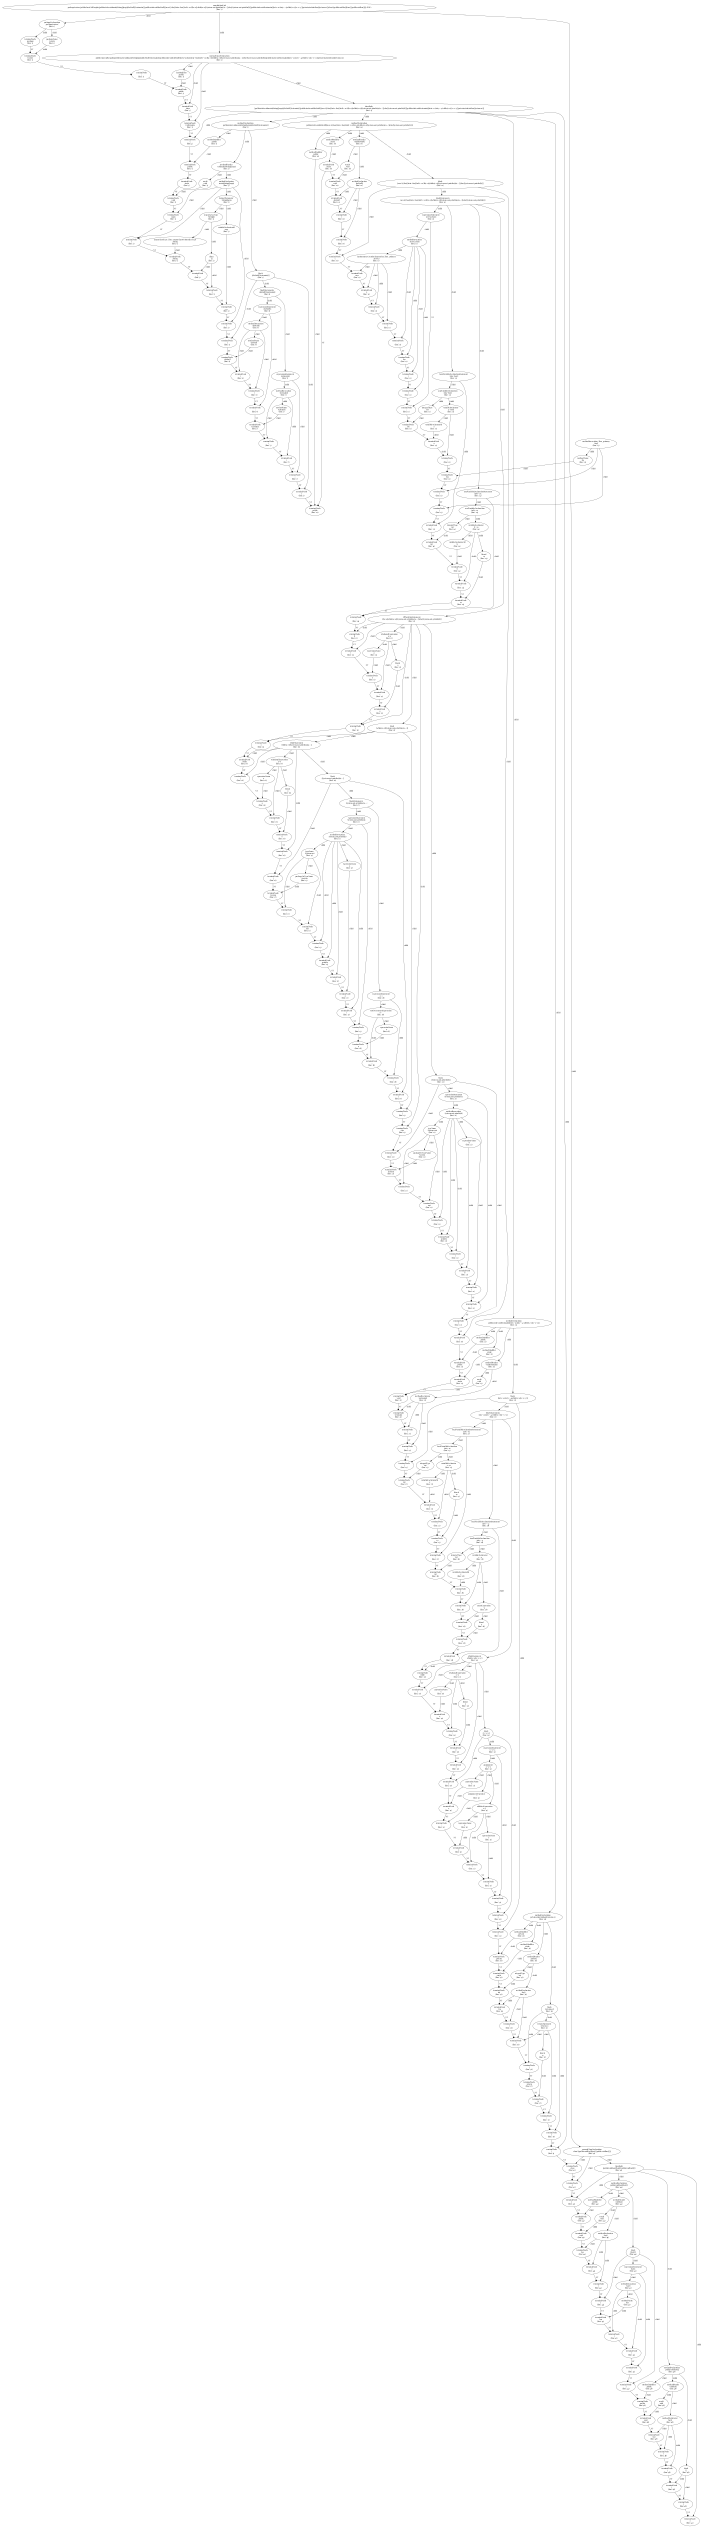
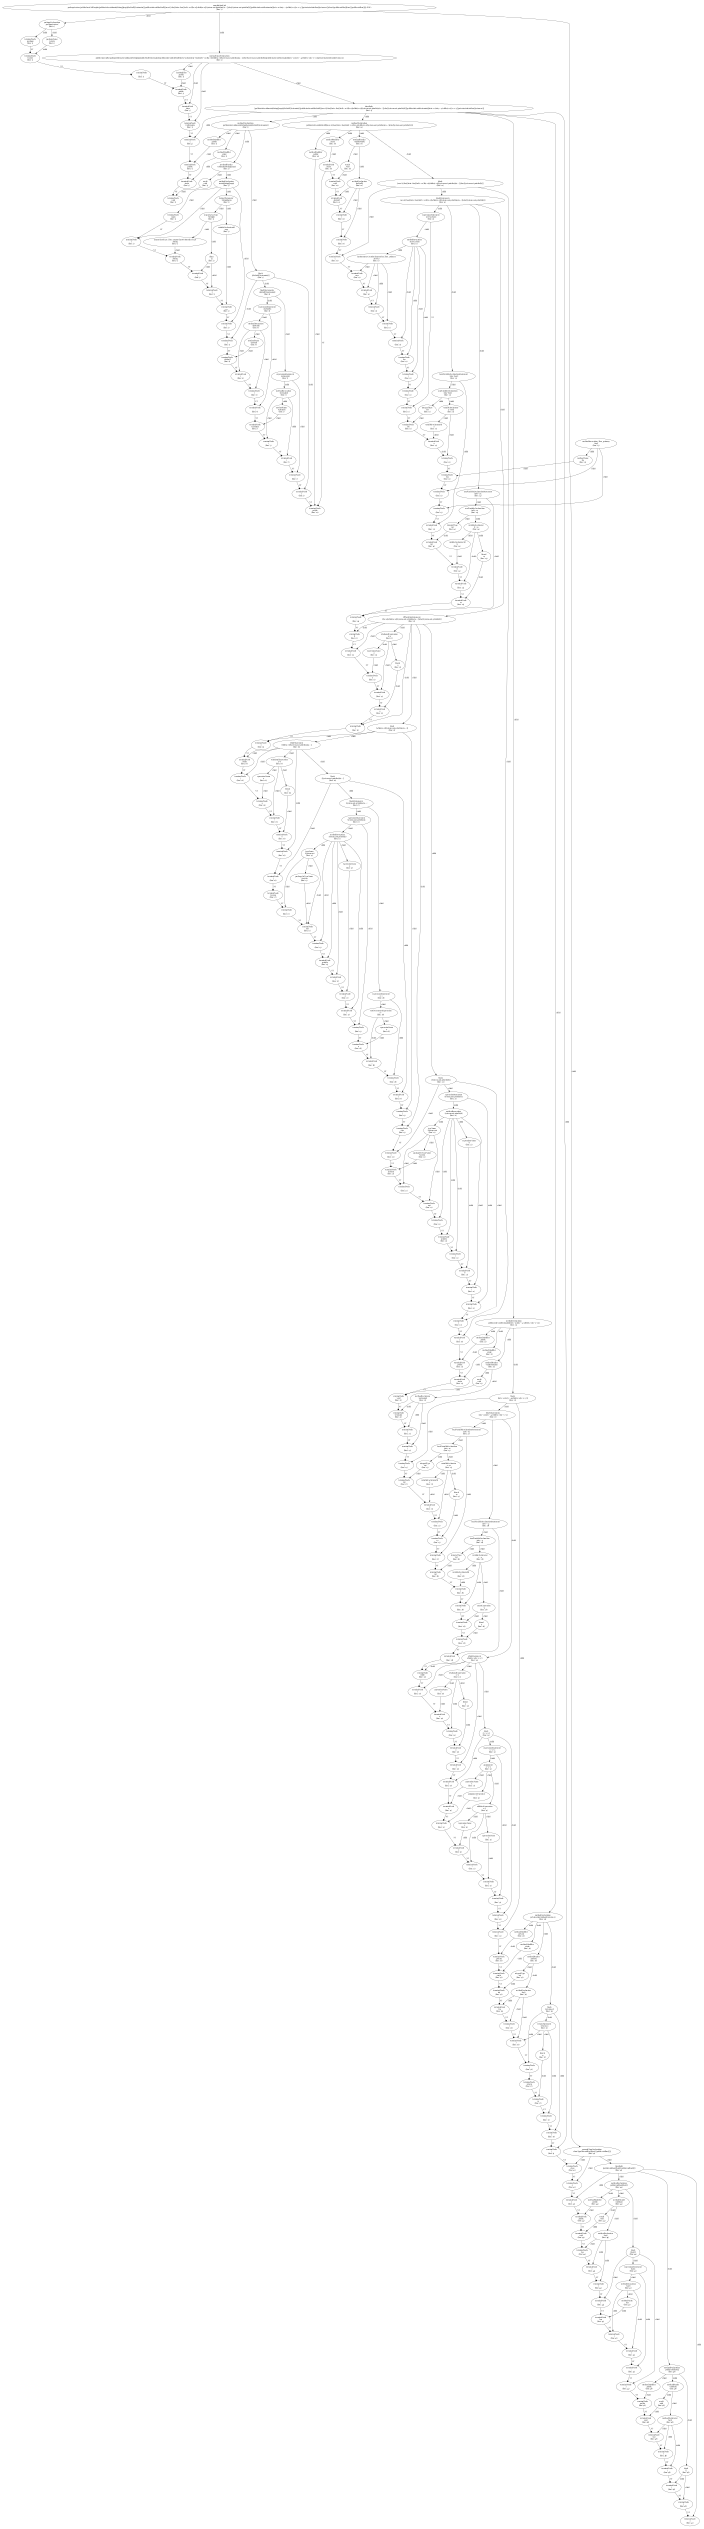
none -> (224, 154)
(173, 208) -> none
(291, 888) -> (306, 903)
